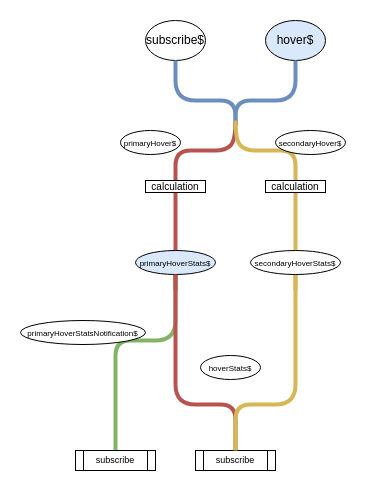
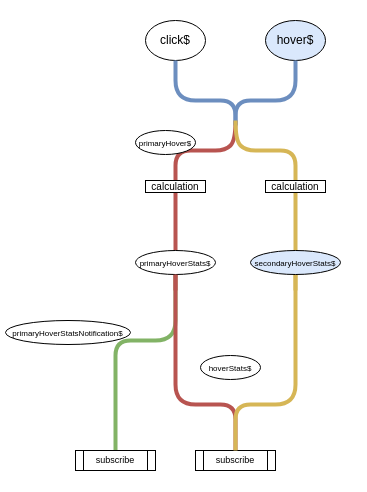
(176, 41) -> (176, 41)
(151, 143) -> (166, 143)
(311, 143) -> none
(176, 263) -> (176, 263)
(296, 263) -> (296, 263)
(83, 333) -> (68, 333)
